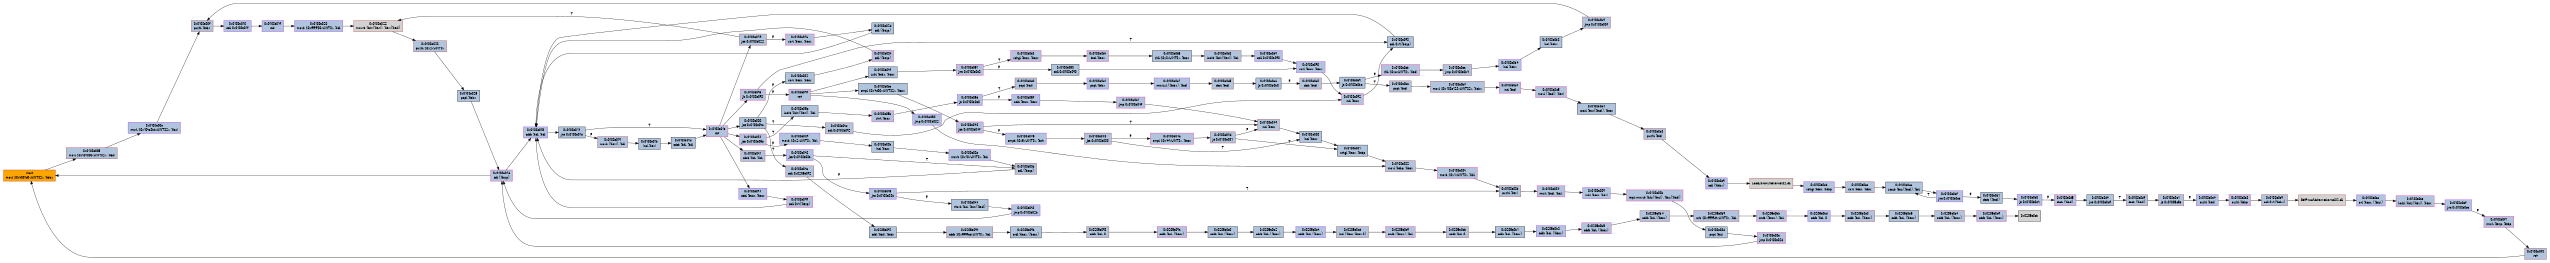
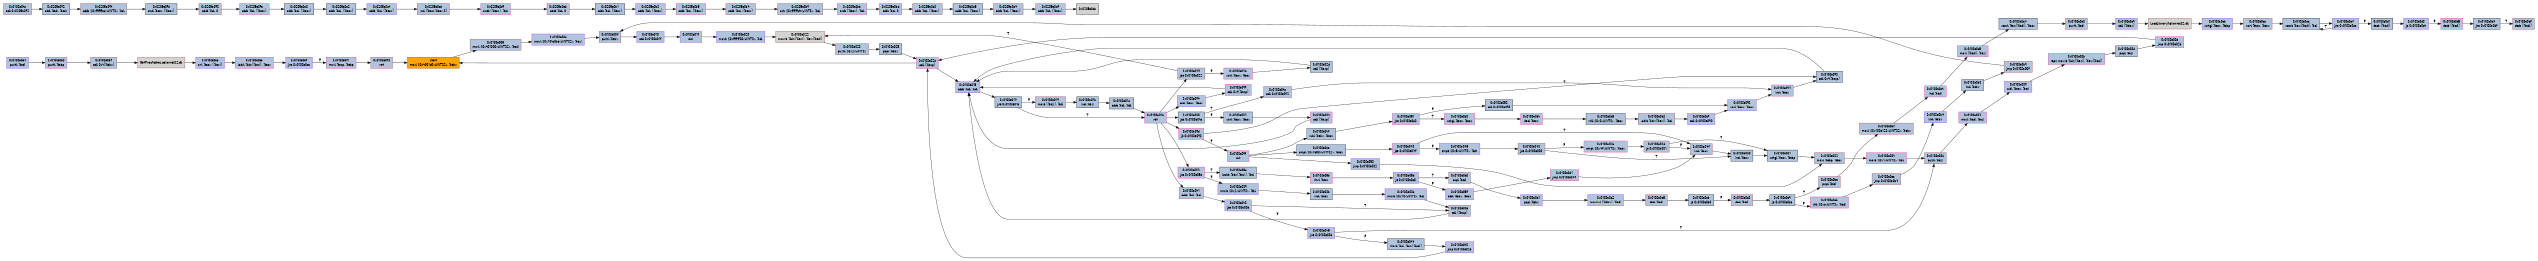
(771, 148) -> none
(2171, 200) -> none
